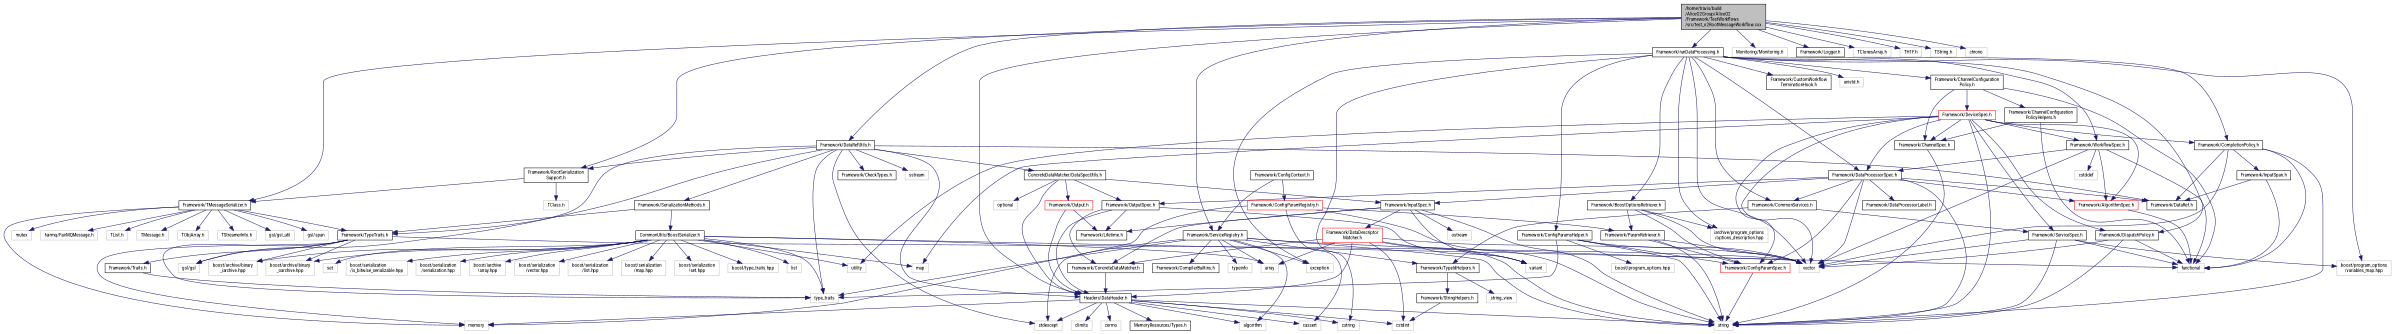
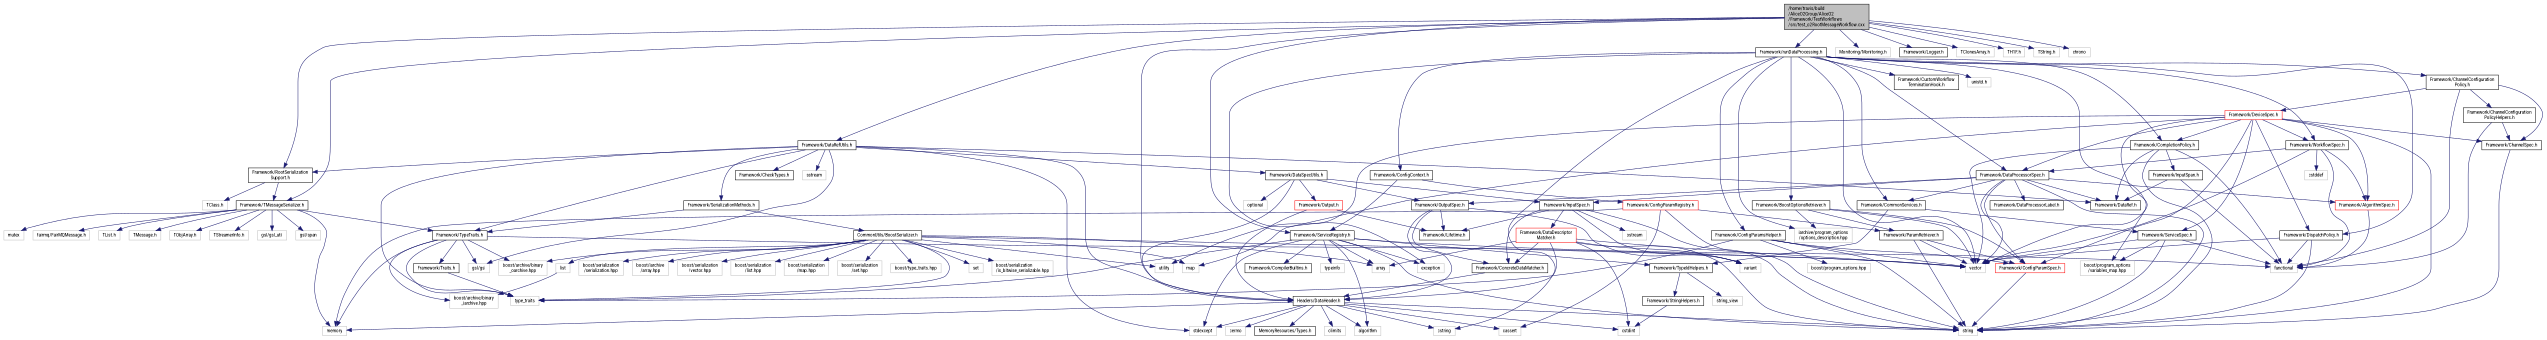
none -> (1432, 70)
(1065, 175) -> (1296, 175)
(378, 250) -> (530, 284)
